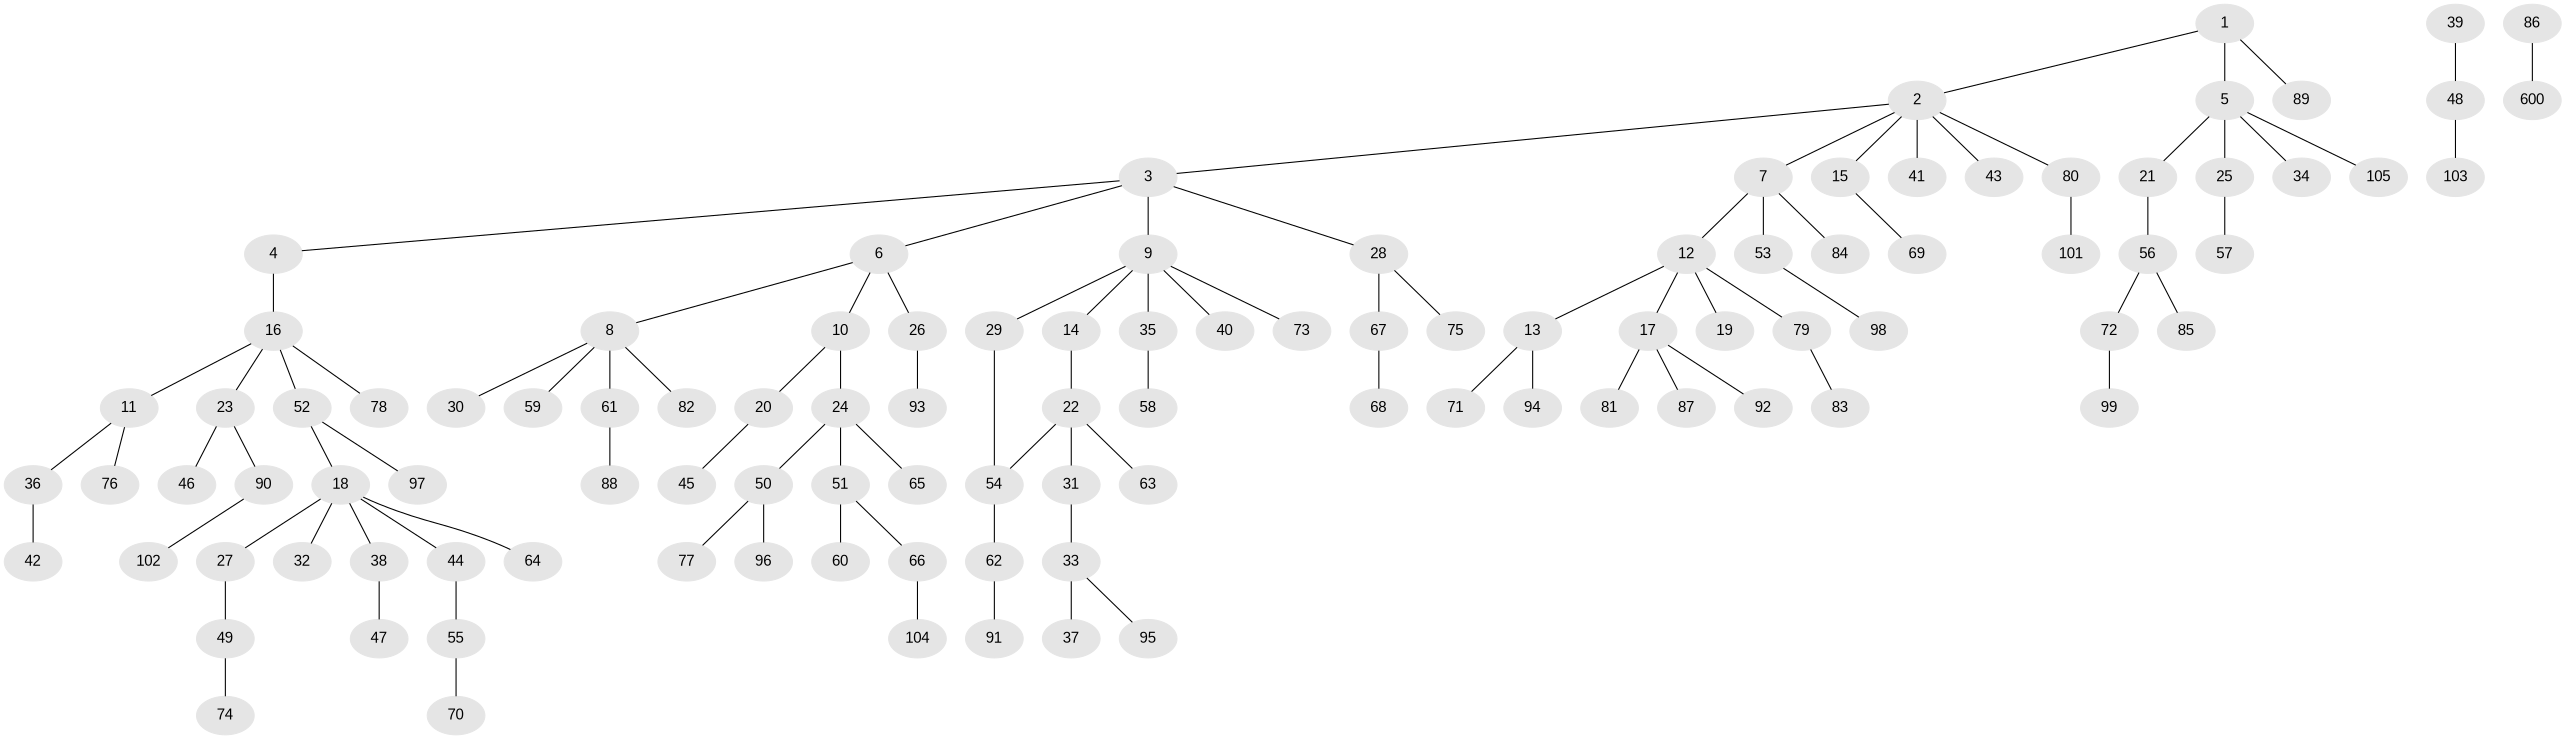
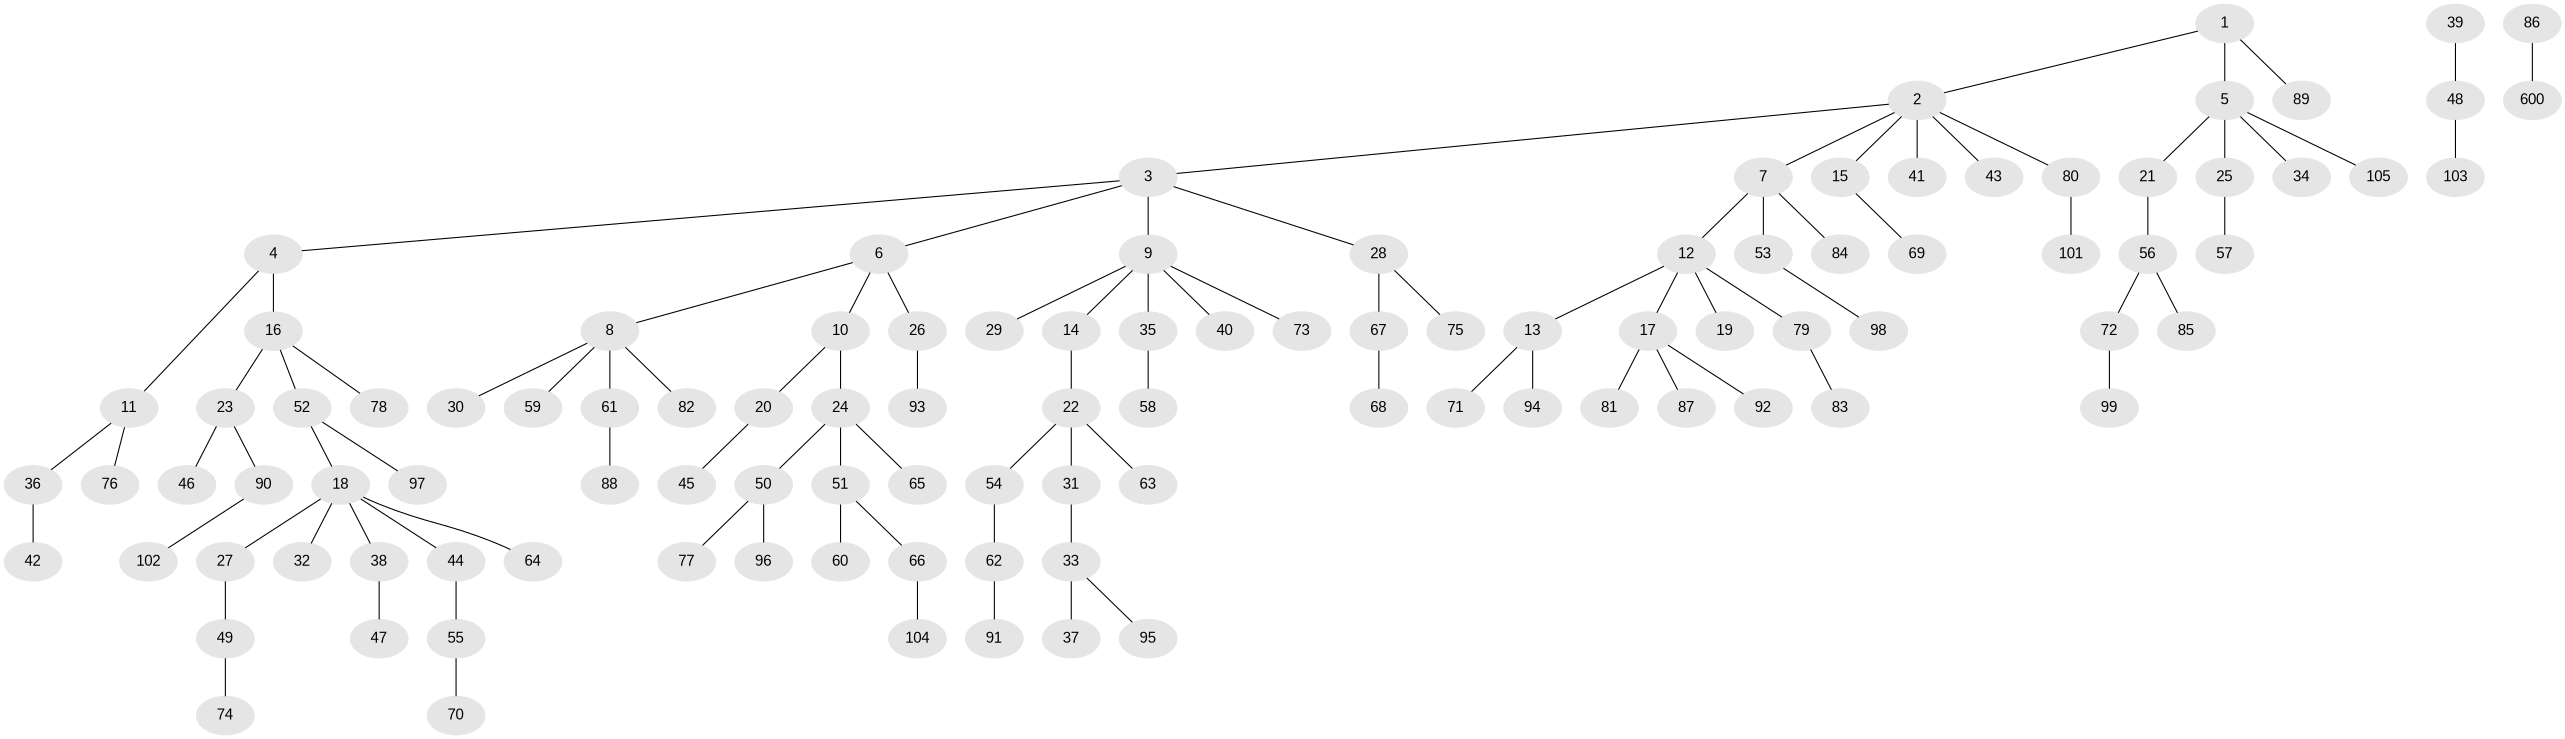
(201, 370) -> (201, 331)
(994, 408) -> none
